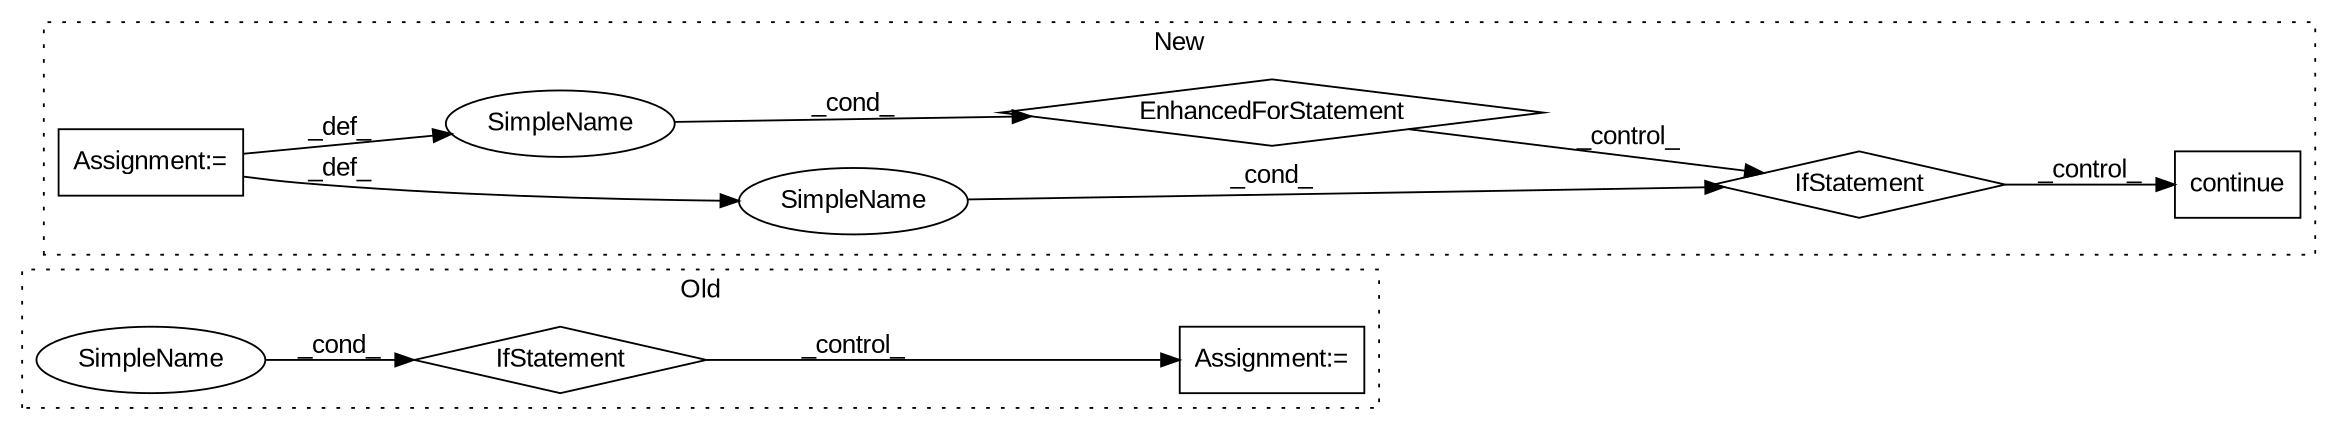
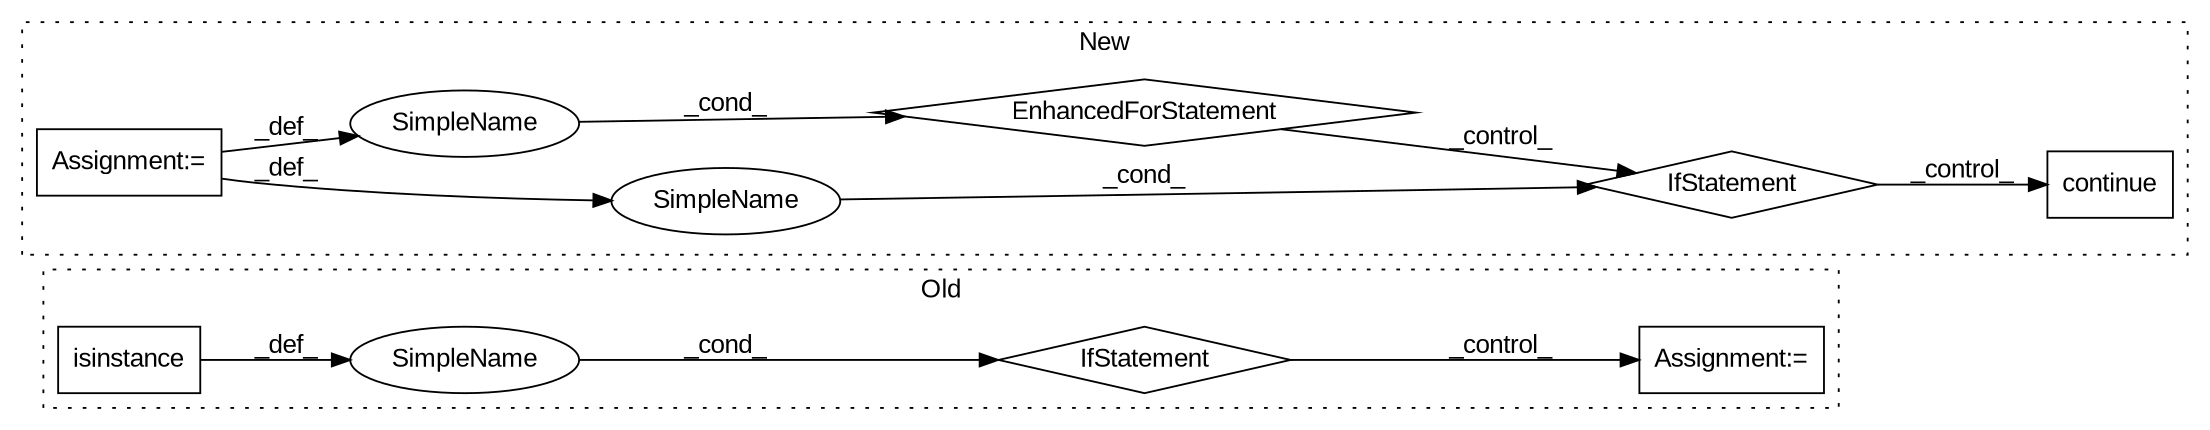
none -> (129, 360)
